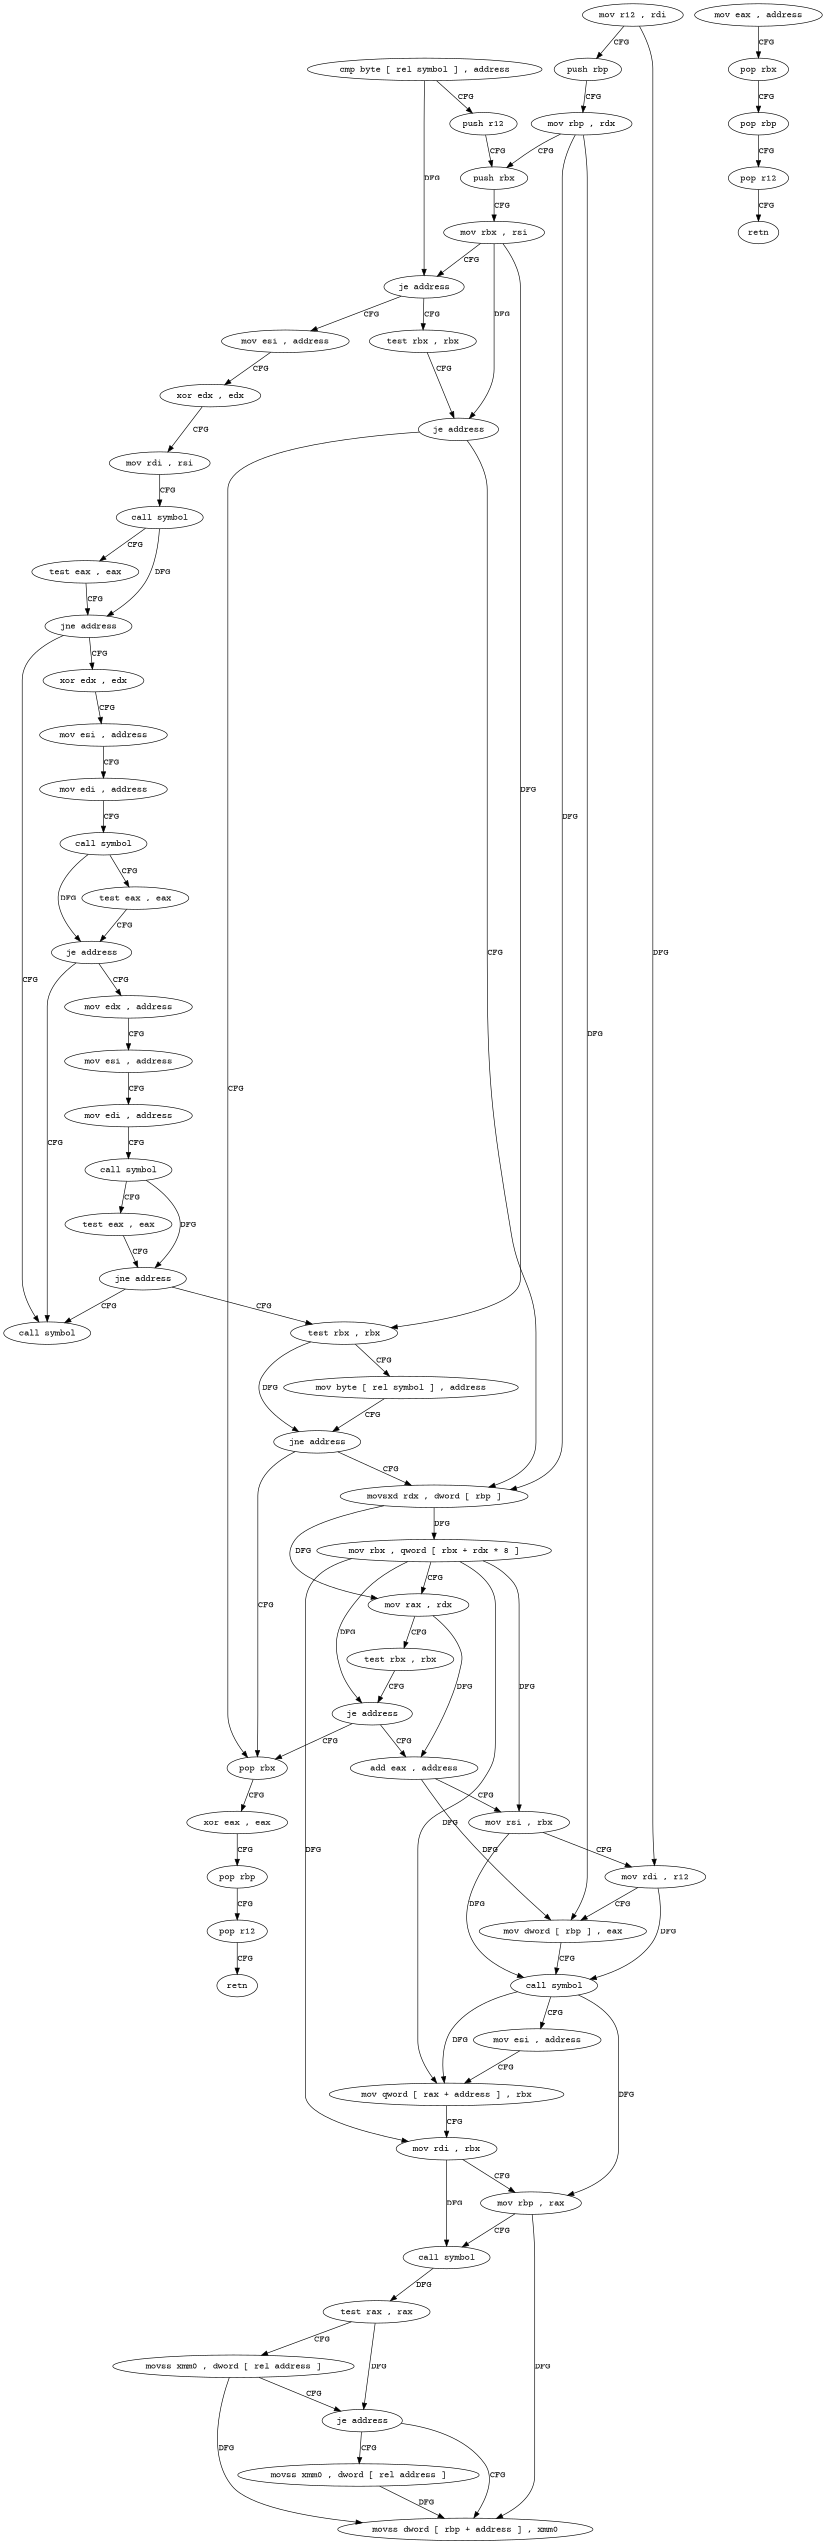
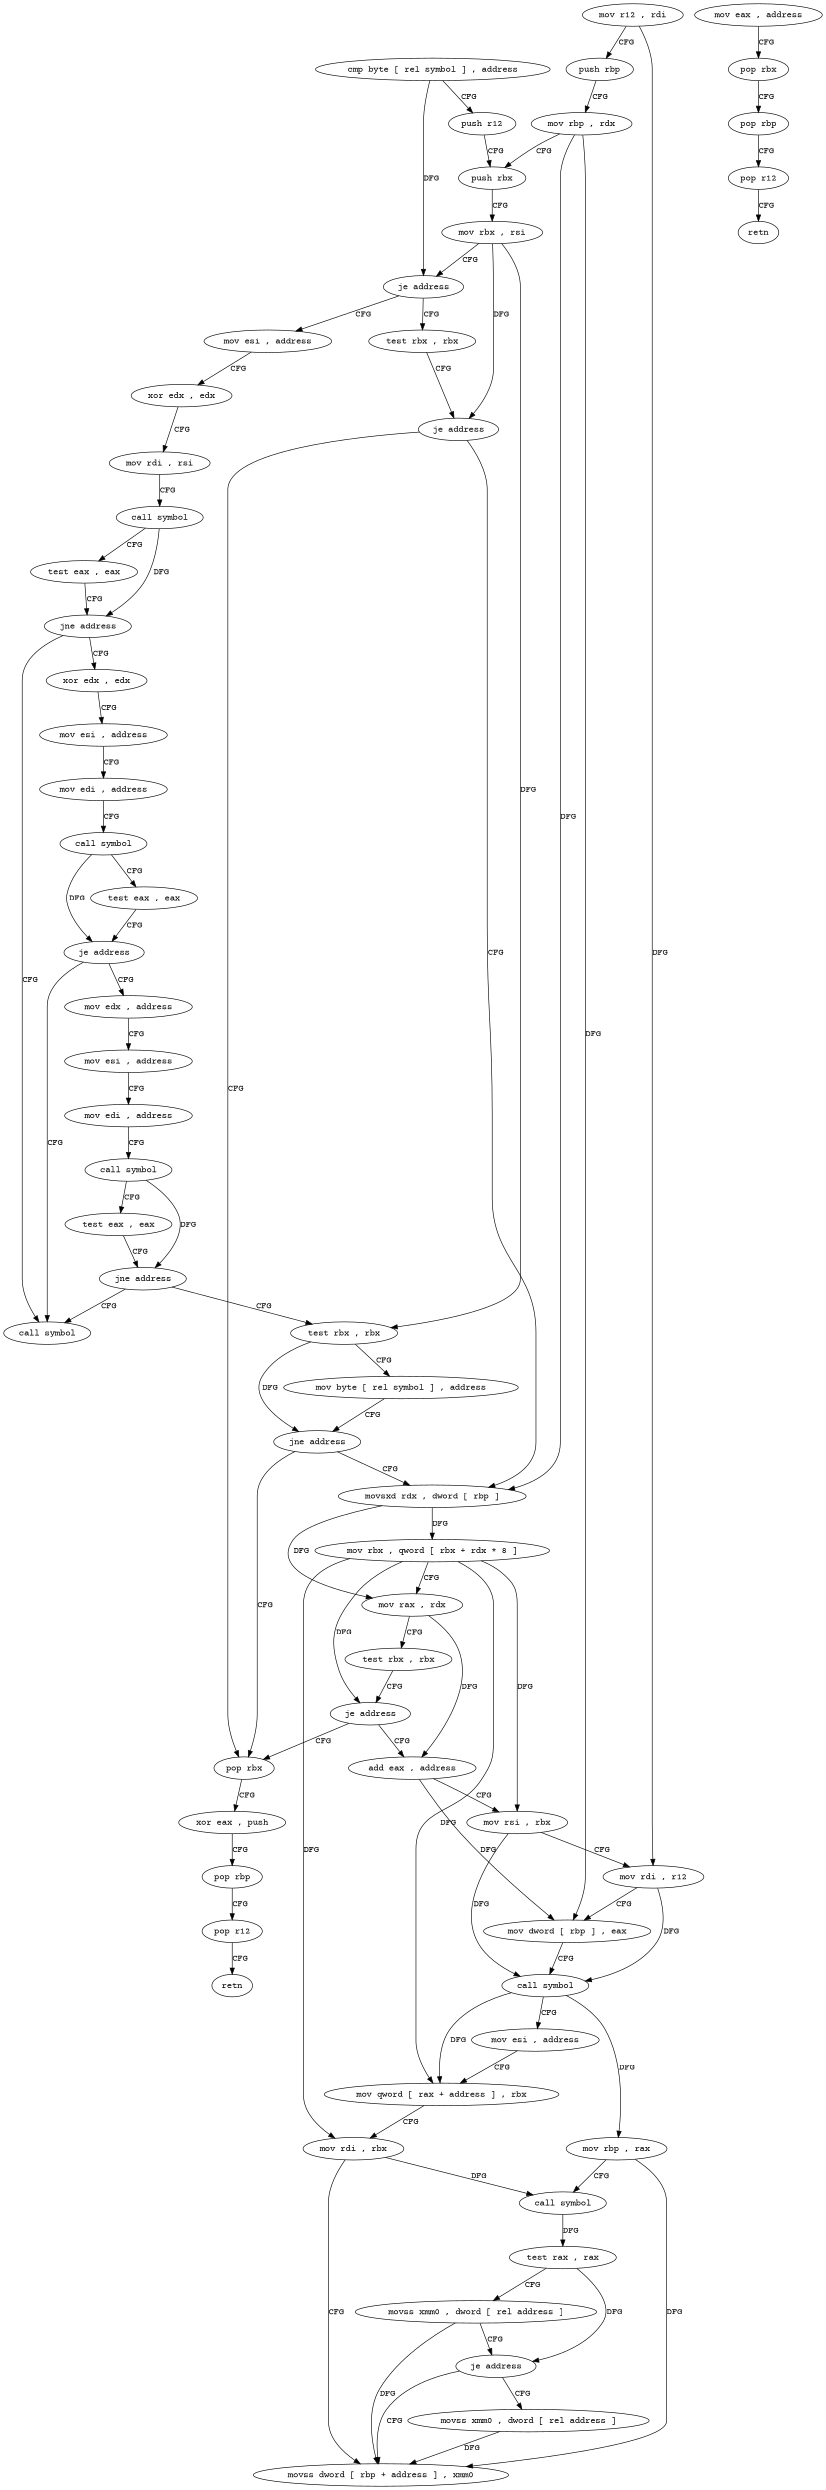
(237, 1822) -> (232, 1822)
(486, 2174) -> (328, 2313)
